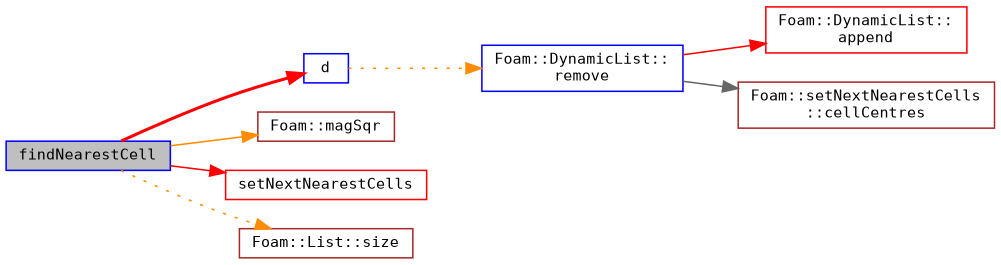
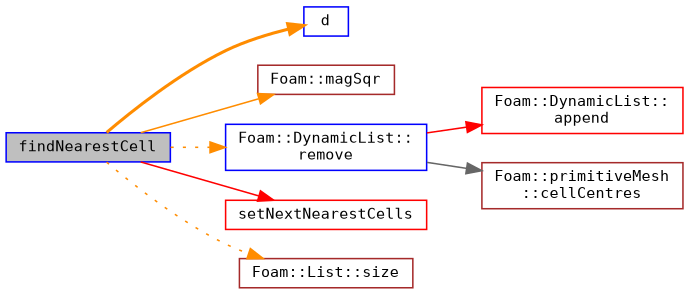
(407, 68) -> (190, 147)
(866, 105) -> (582, 186)
(203, 106) -> (191, 70)
